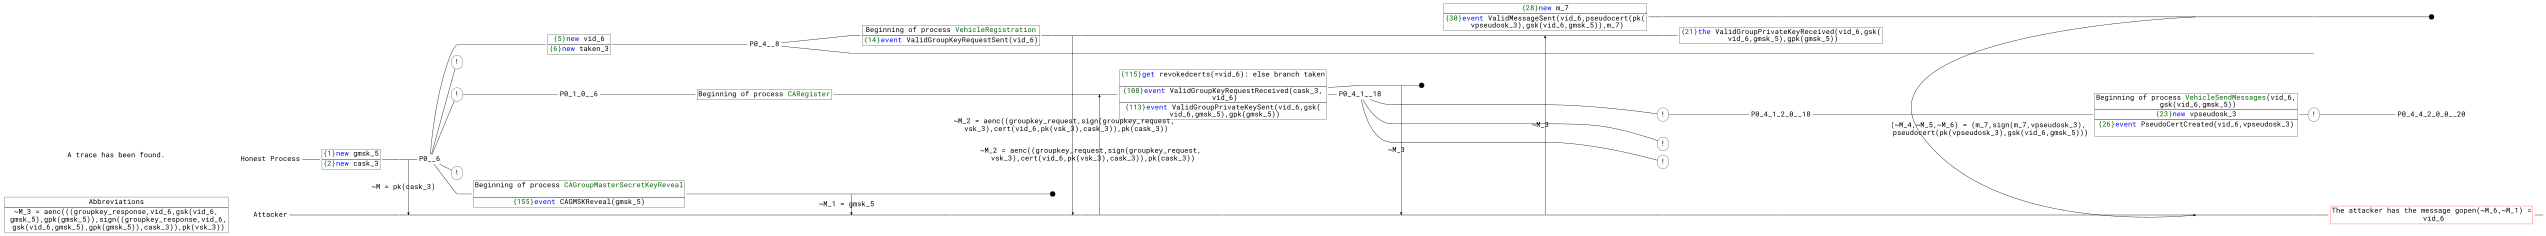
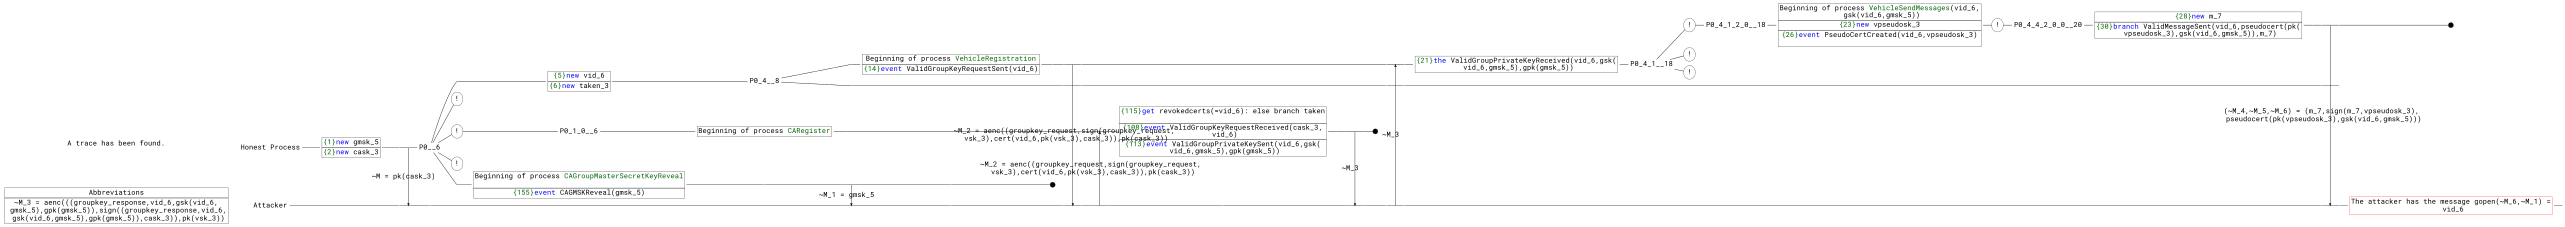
(1473, 18) -> (2126, 27)
none -> (2088, 25)
(1333, 95) -> (1624, 64)
